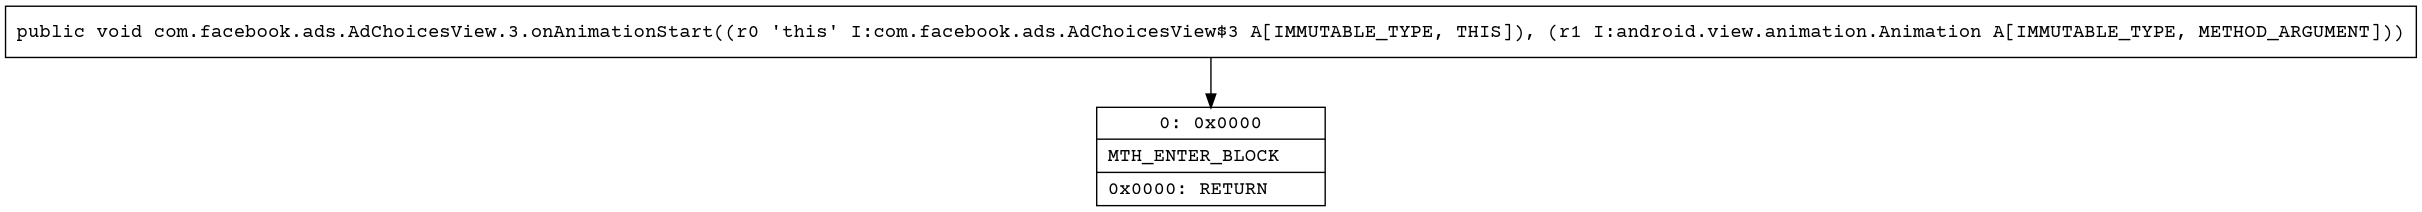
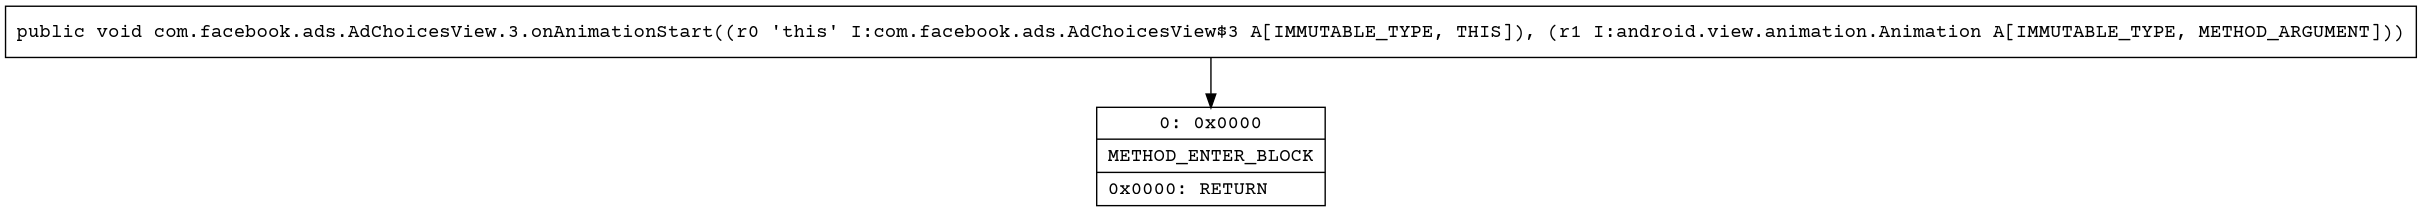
(1194, 155) -> (1211, 155)
